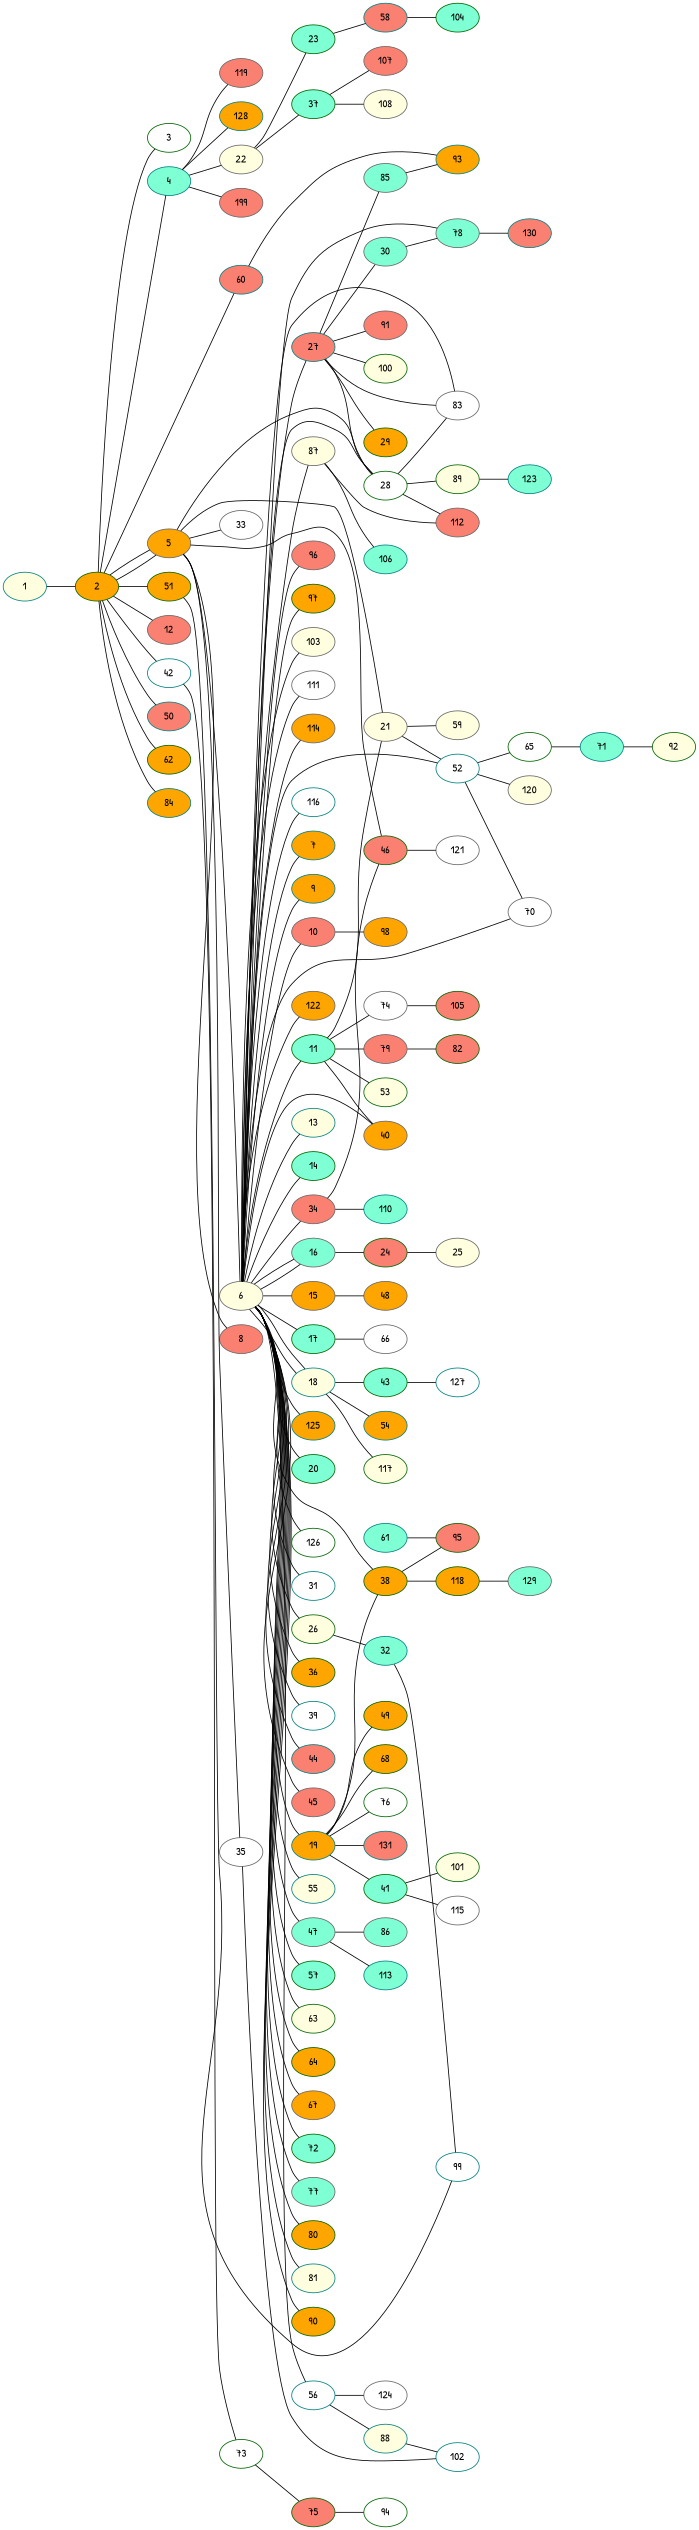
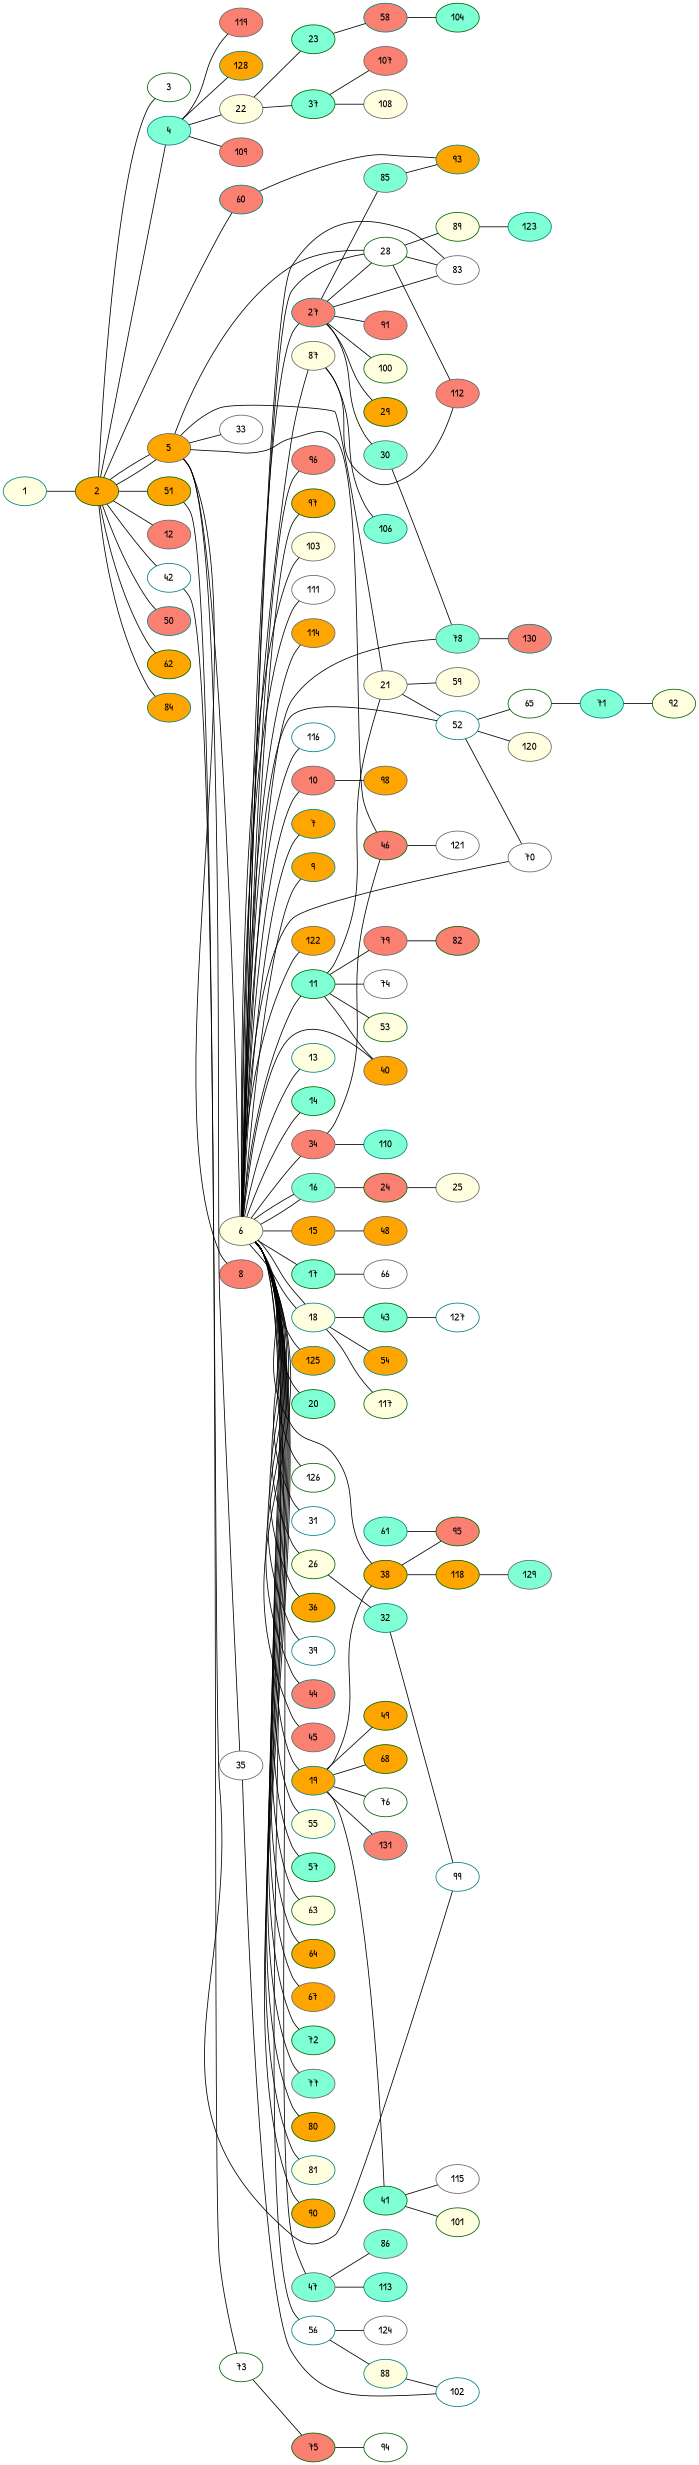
(241, 203) -> (241, 152)
(458, 1006) -> none
